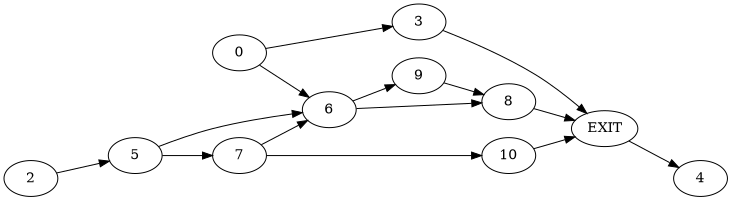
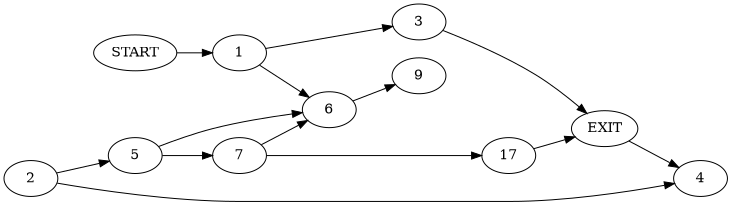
none -> (135, 53)
(240, 53) -> (240, 53)
(509, 102) -> none
(509, 156) -> (509, 156)
none -> (361, 201)
